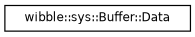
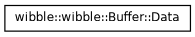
(98, 18) -> (98, 18)
